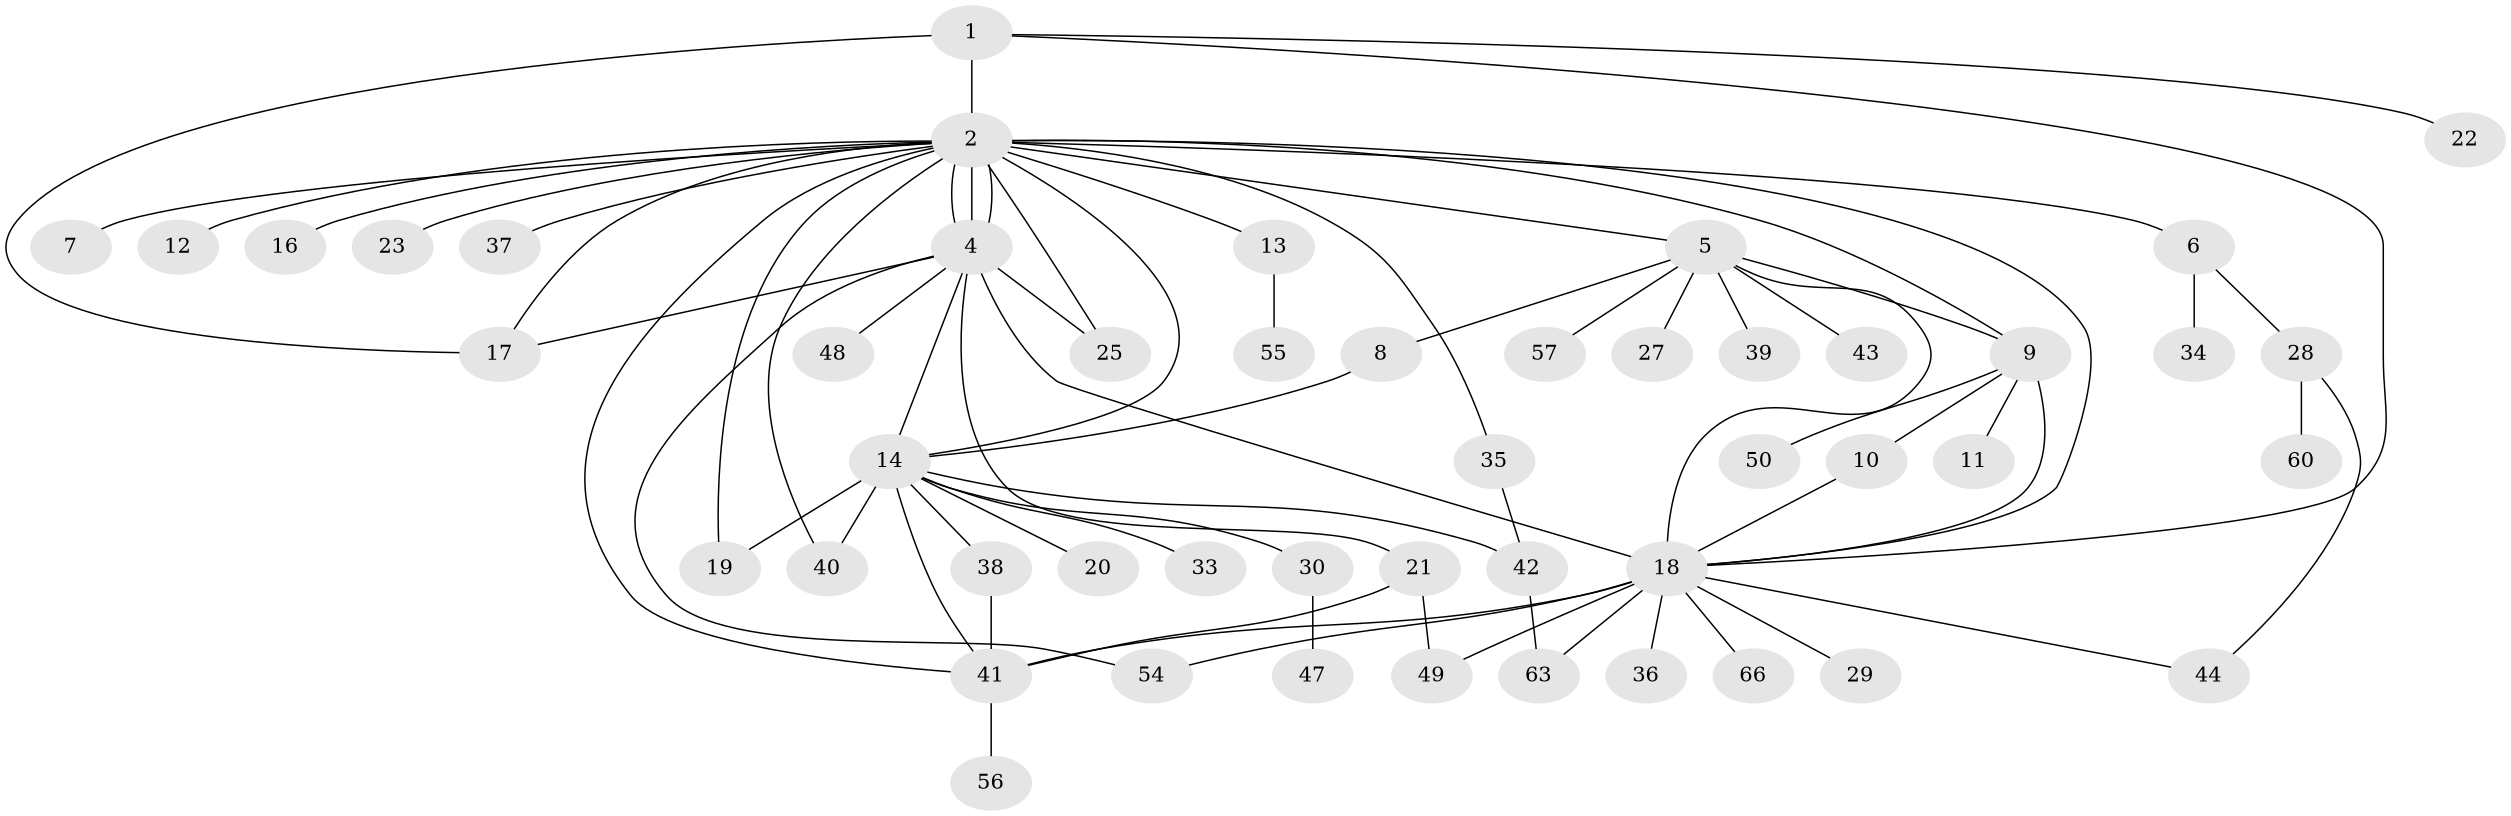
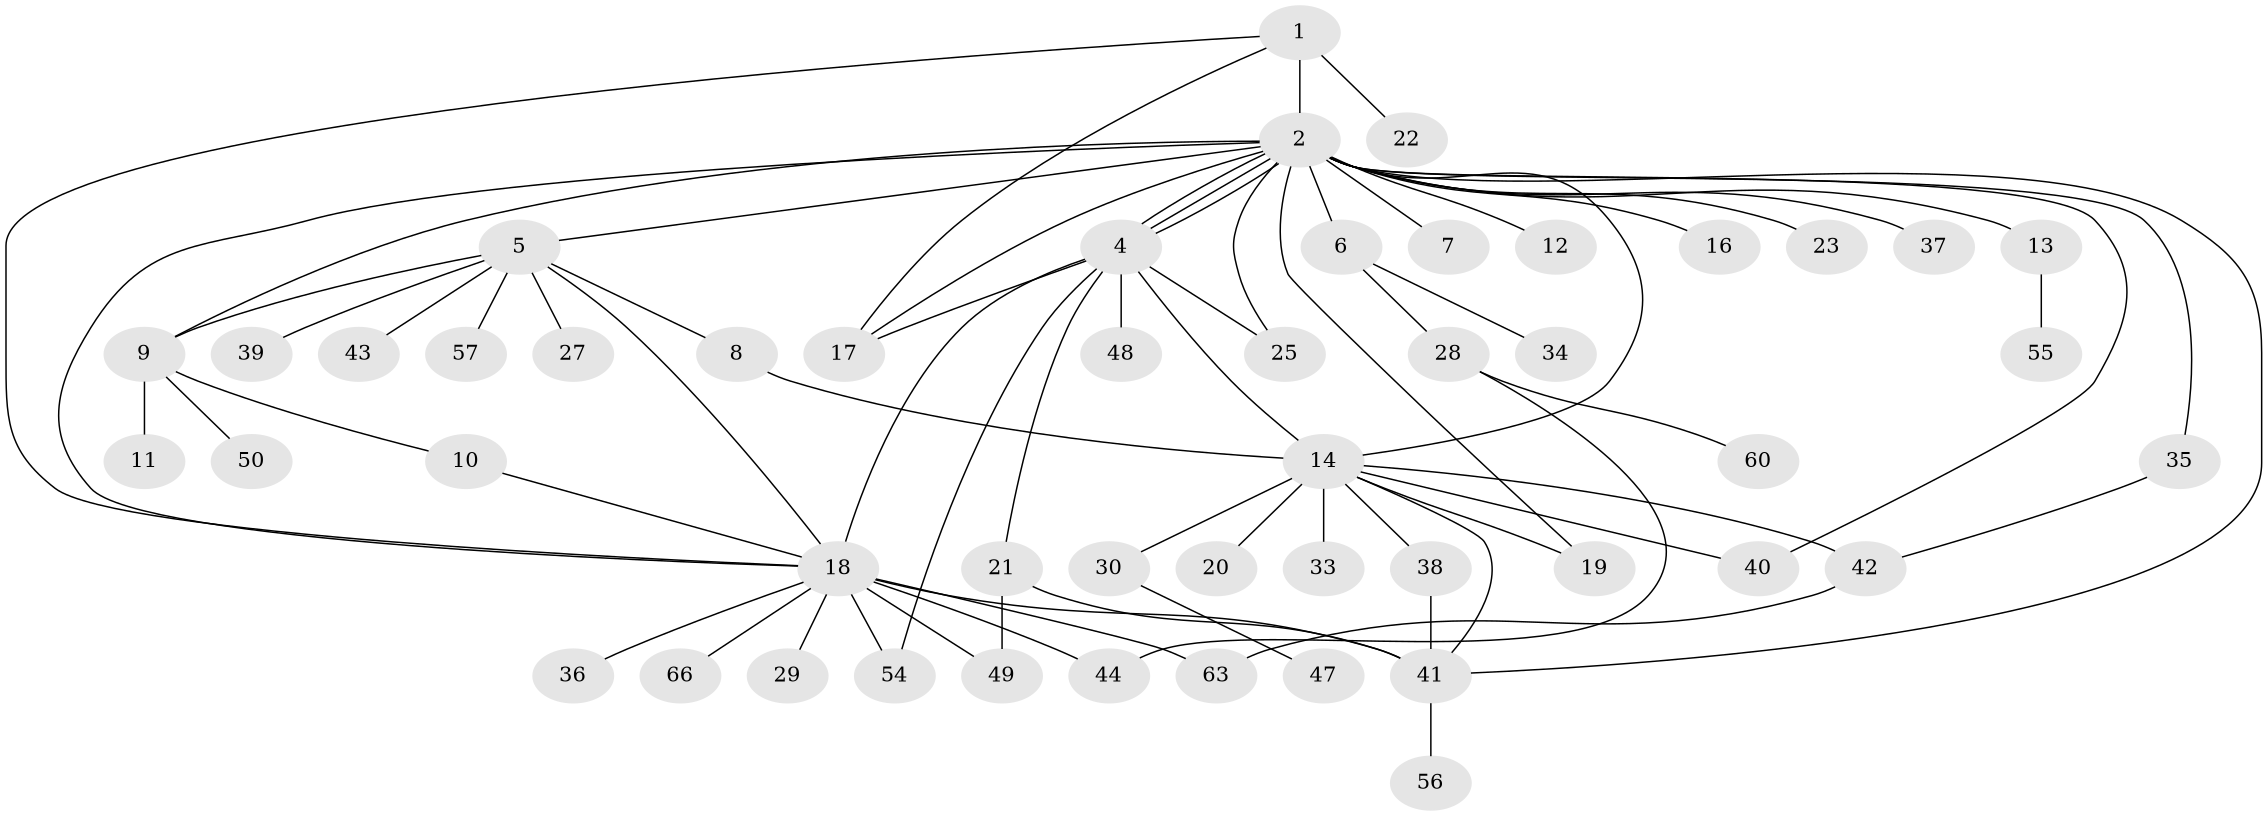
(2010, 502) -> none
